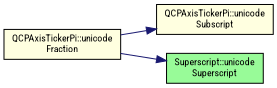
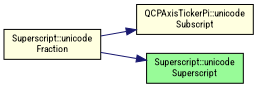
(62, 44) -> (52, 44)
